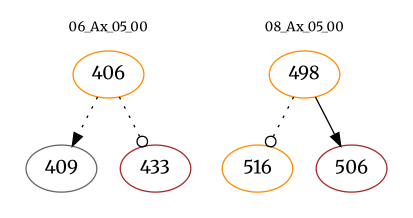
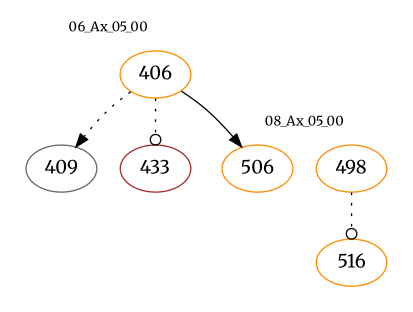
(325, 116) -> (220, 123)
(352, 169) -> (257, 169)
